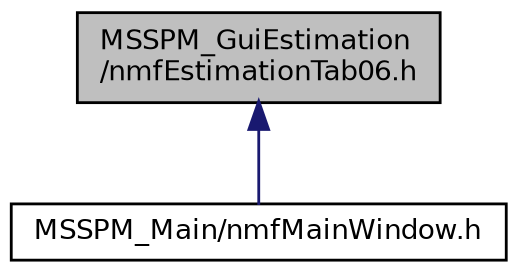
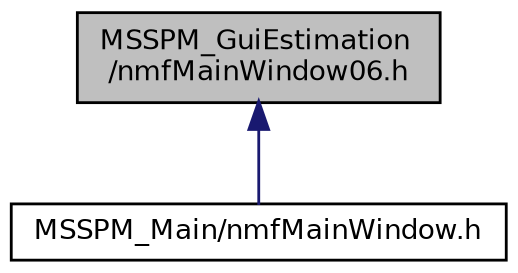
(259, 58) -> (259, 58)
